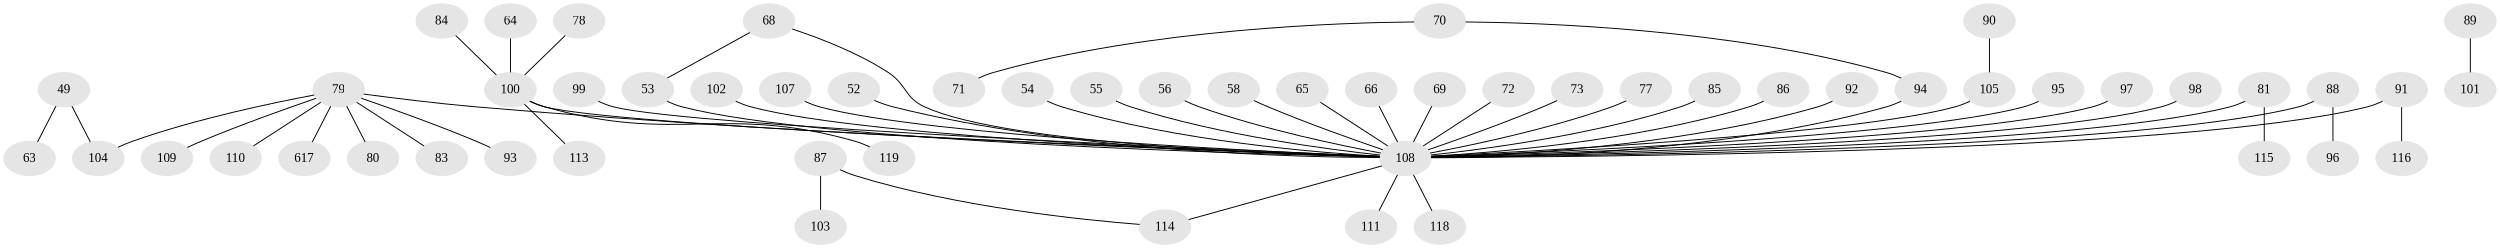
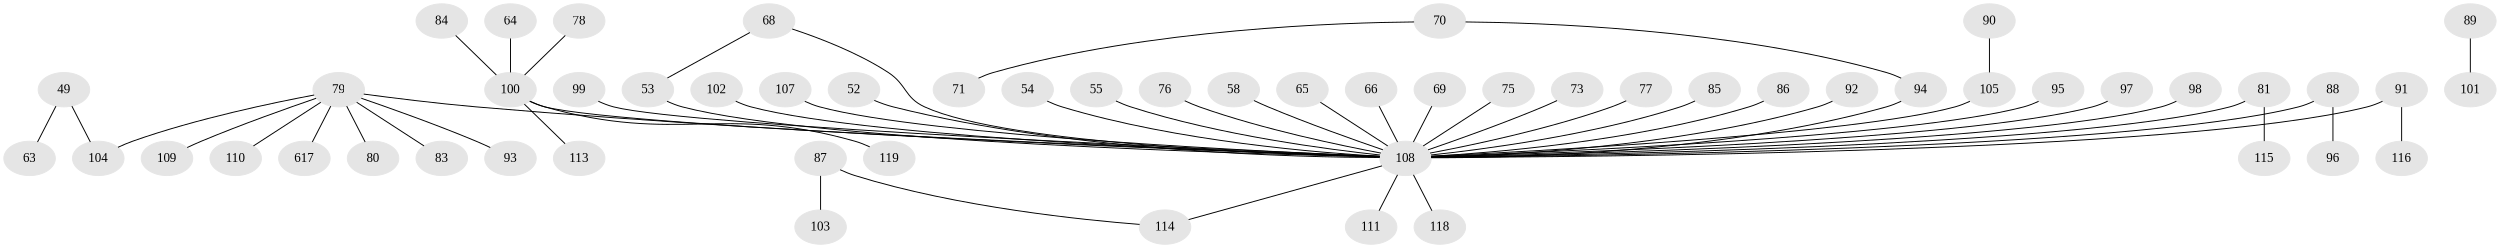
(1165, 90) -> (1165, 90)
(1509, 90) -> (1509, 90)
